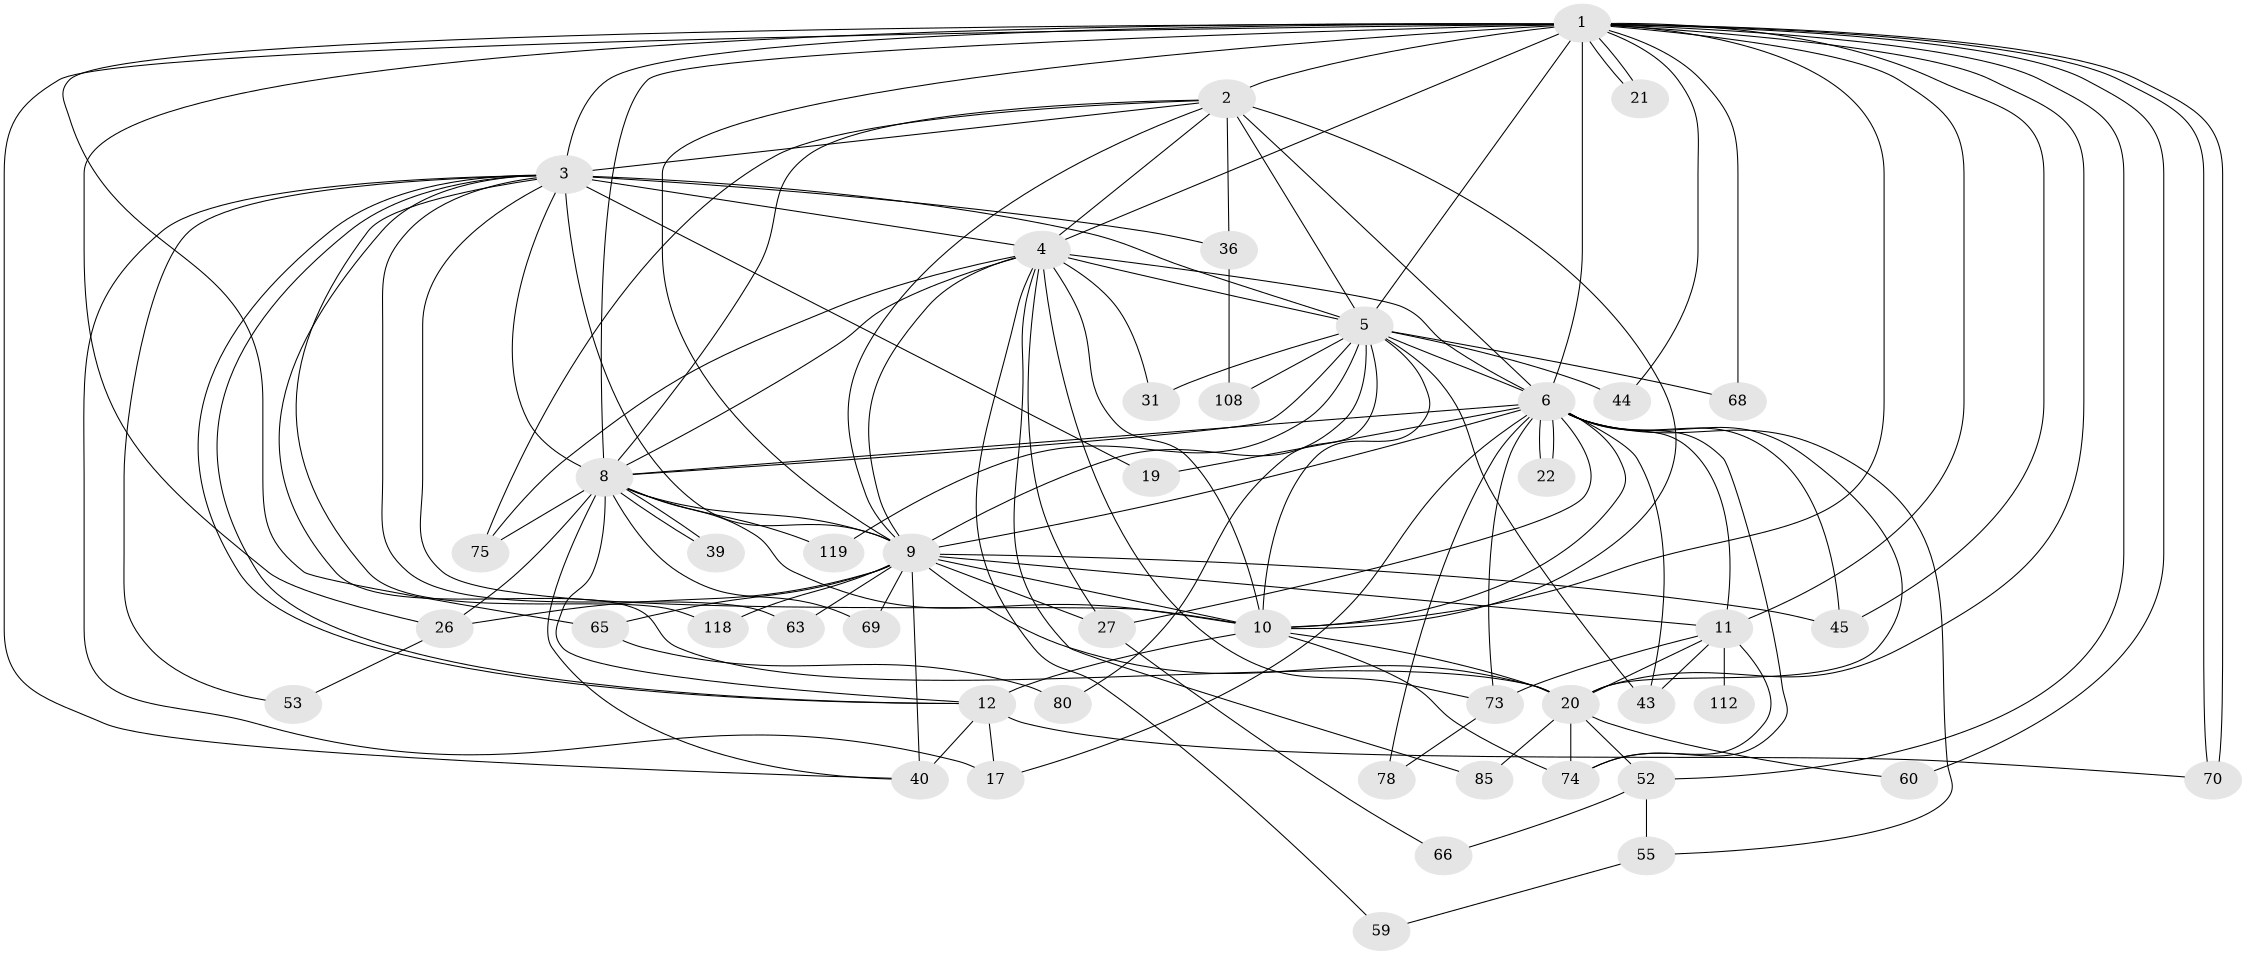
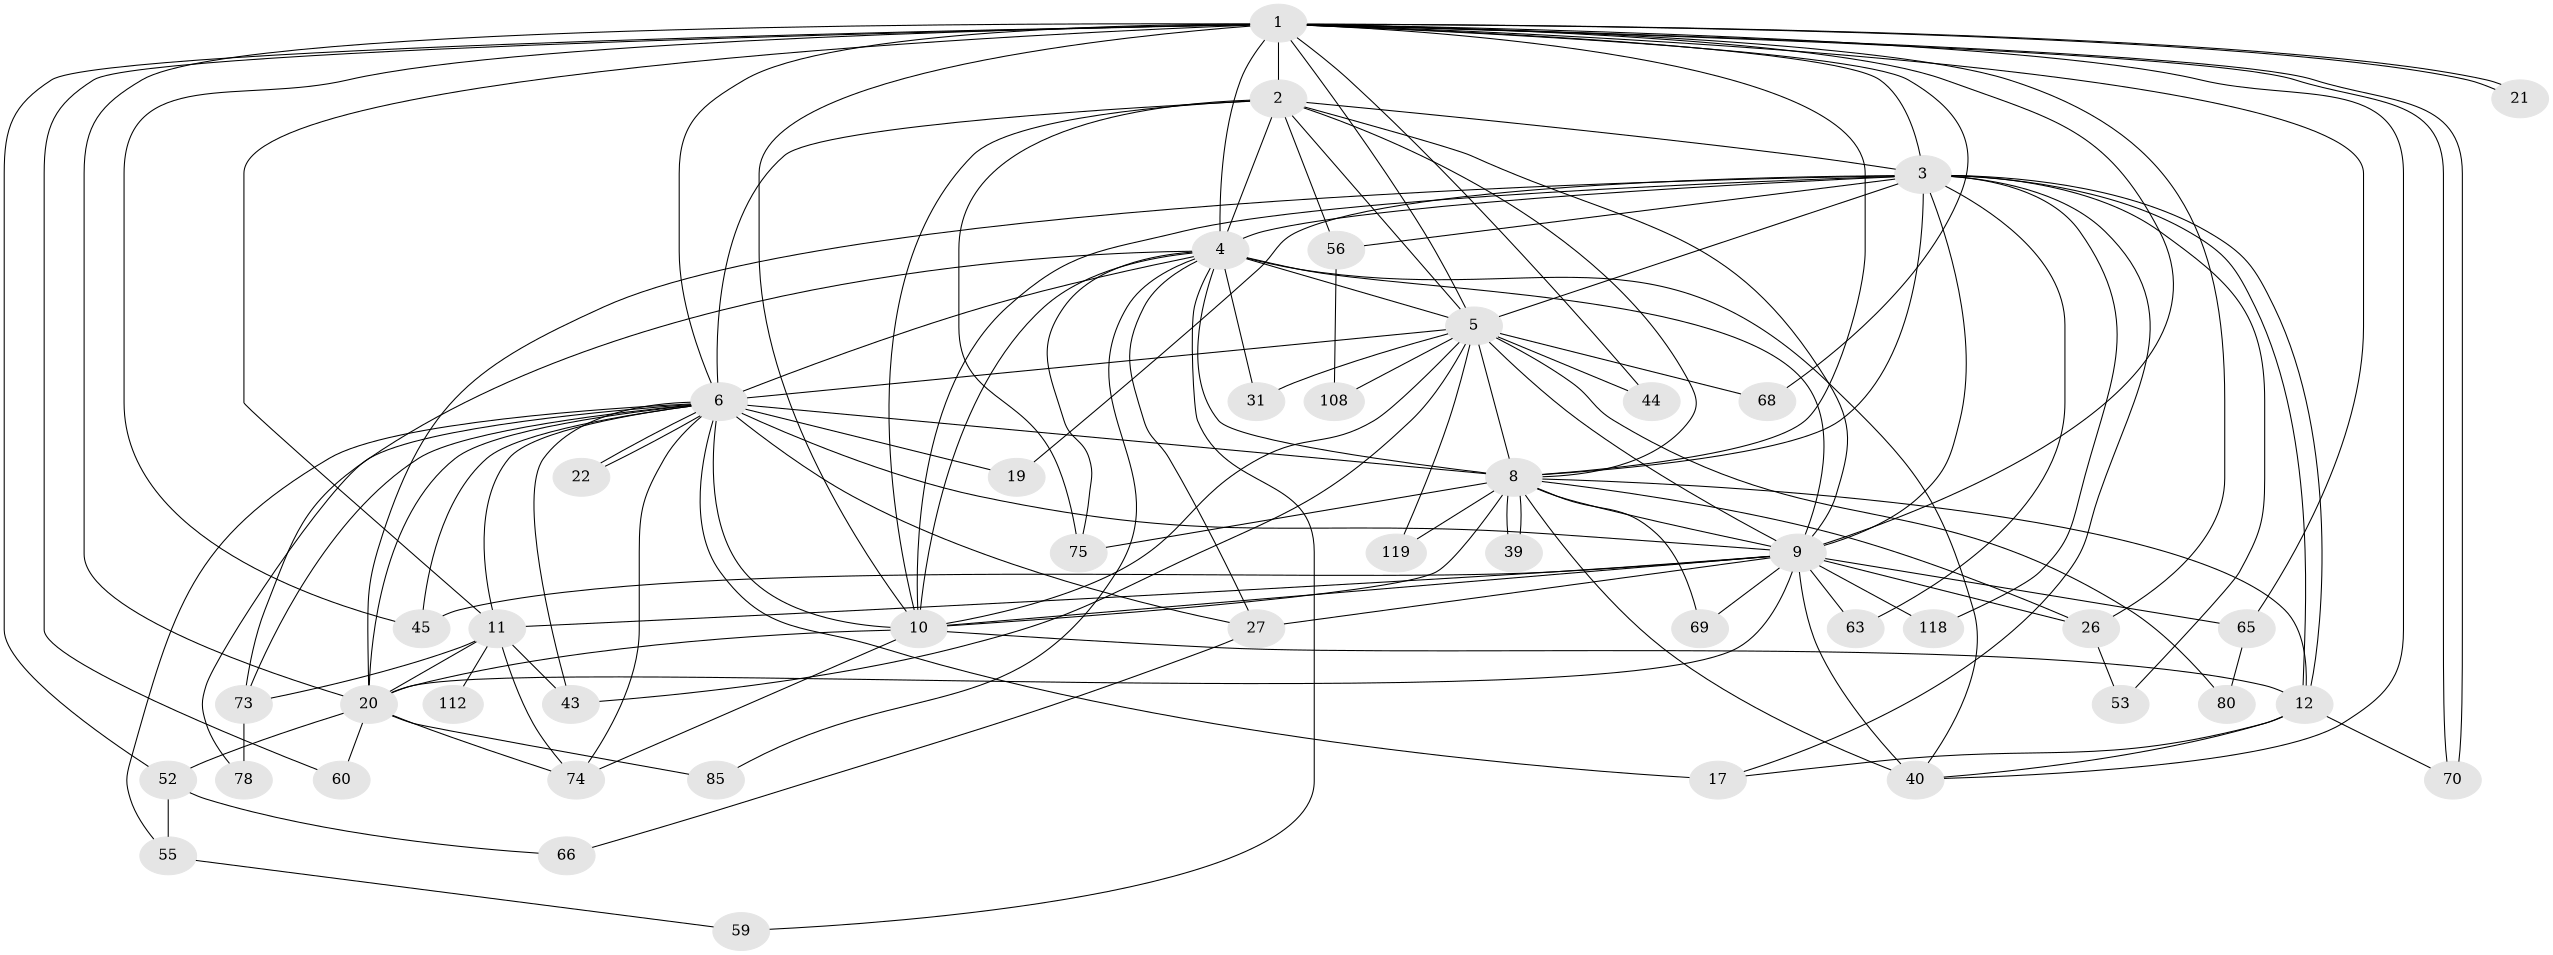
(1229, 250) -> (1336, 250)
none -> (1761, 329)
